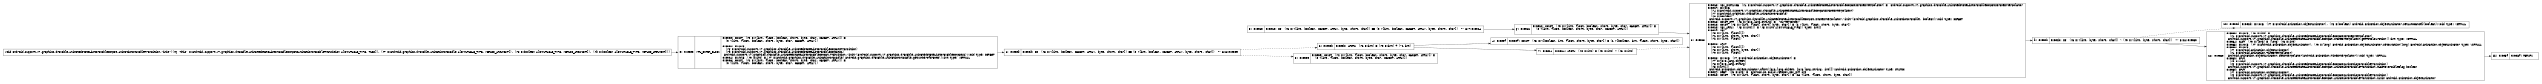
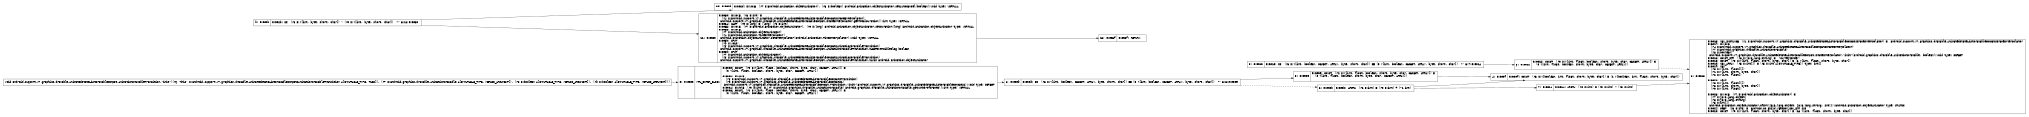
(2187, 32) -> (575, 15)
(1673, 33) -> (1673, 69)
(2028, 40) -> none
(1662, 48) -> (1662, 85)
(1266, 56) -> (1266, 79)
none -> (1463, 77)
